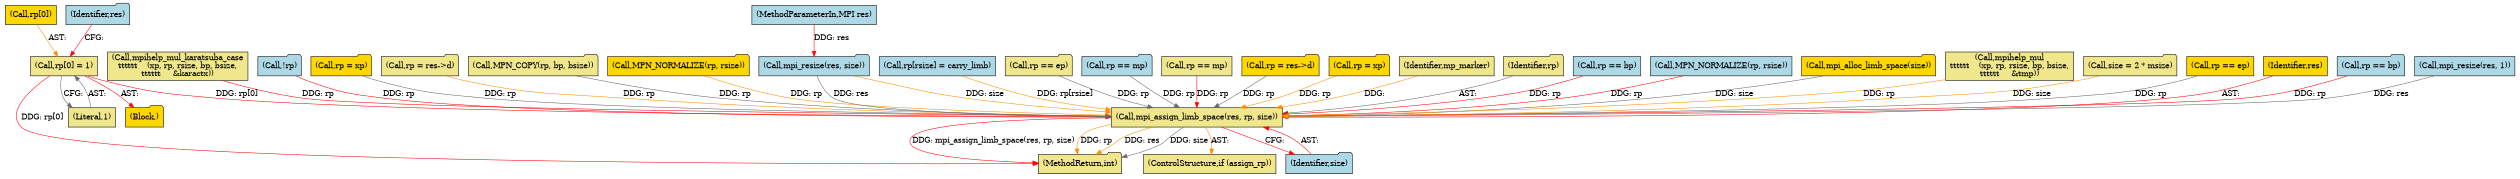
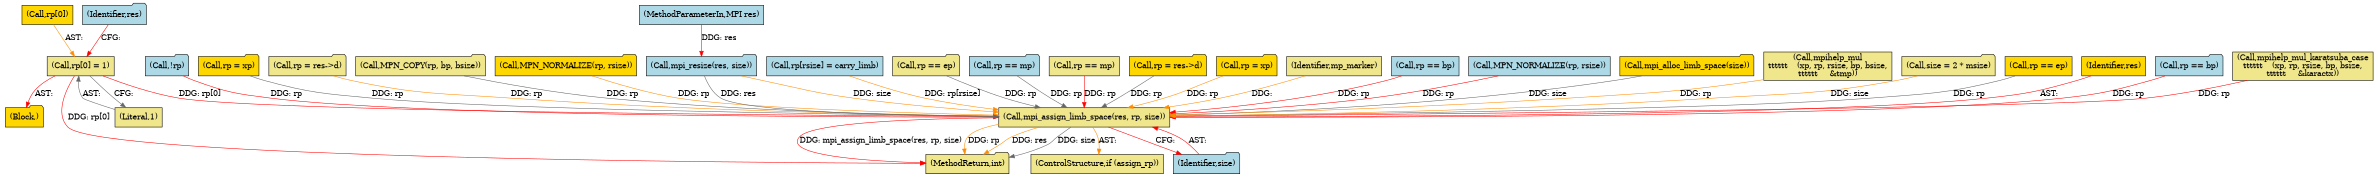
(1534, 66) -> none
(2465, 66) -> none
